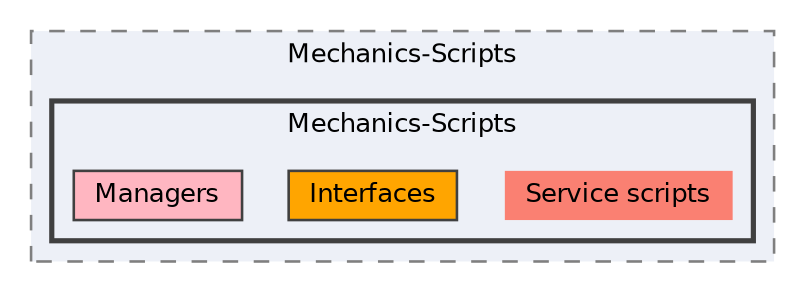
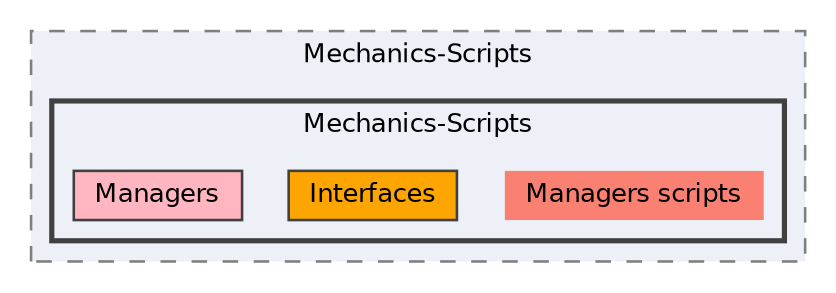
(619, 195) -> (634, 195)
